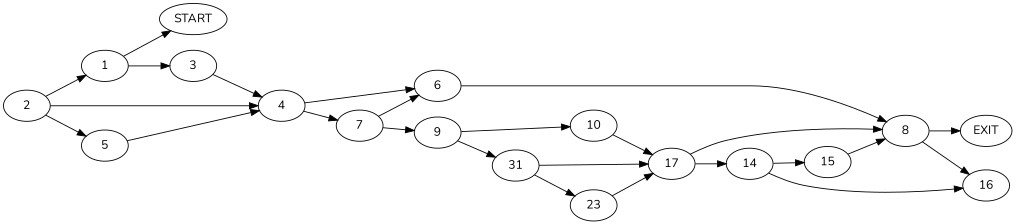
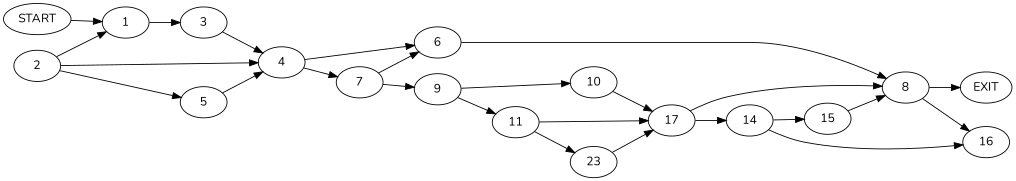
(143, 46) -> (82, 21)
(516, 166) -> (516, 122)
